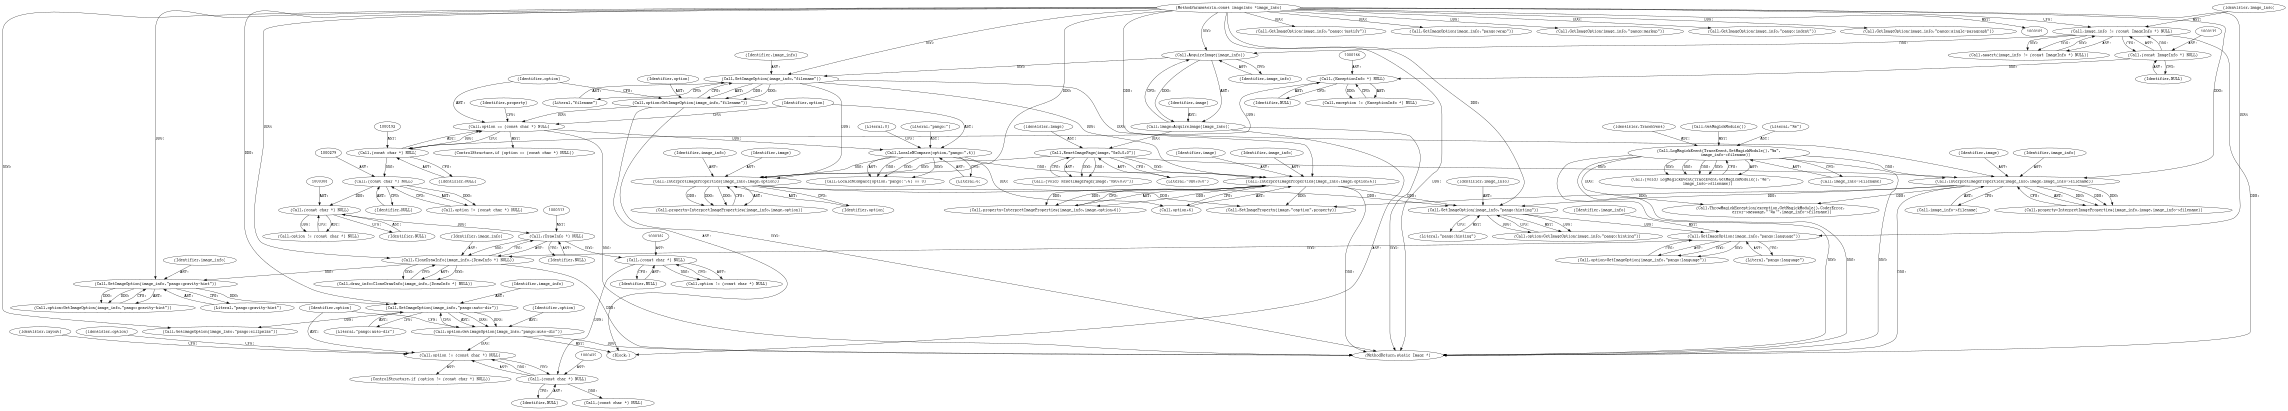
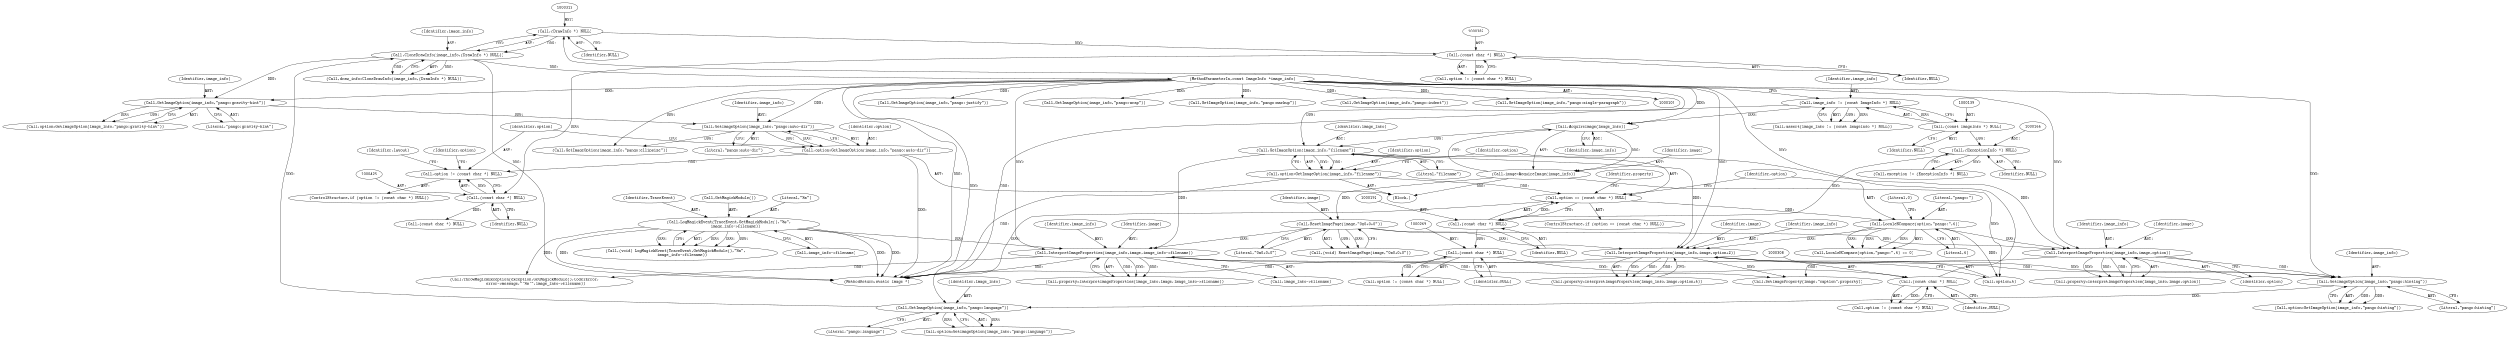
(416, 16) -> (820, 77)
(2084, 43) -> (1824, 115)
(328, 153) -> (1418, 224)
(1420, 163) -> (1820, 189)
(1311, 182) -> (1670, 253)
(1378, 248) -> (1482, 186)
